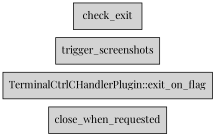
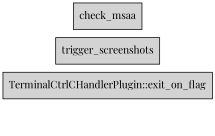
(108, 16) -> (108, 16)
(108, 120) -> none
